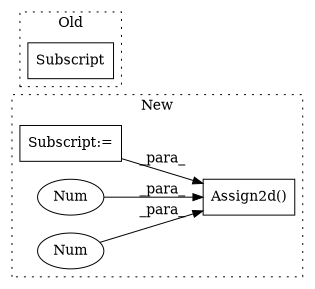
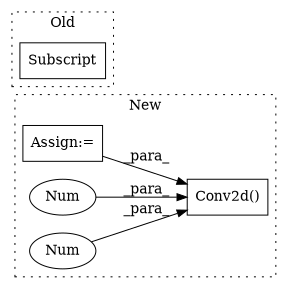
(71, 143) -> (63, 143)
(249, 197) -> (228, 197)
